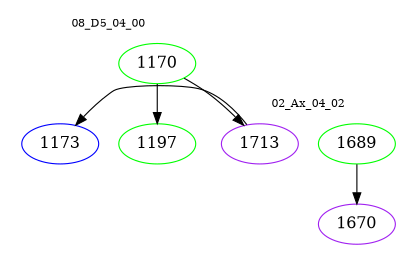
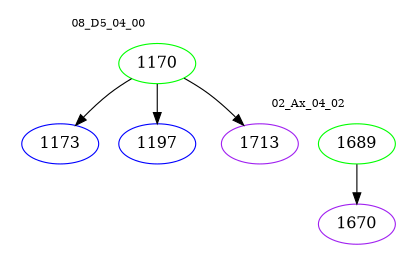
(167, 86) -> (106, 96)
(157, 144) -> (157, 144)
